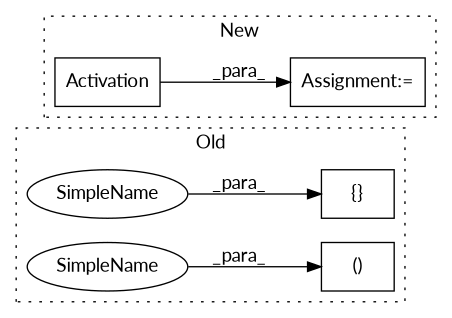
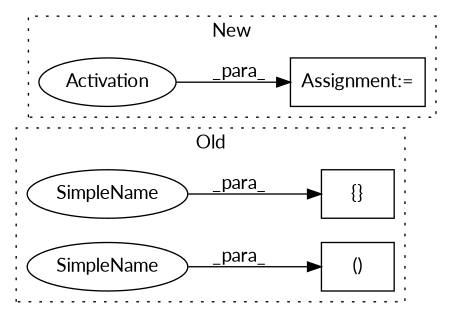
(108, 82) -> (108, 82)
